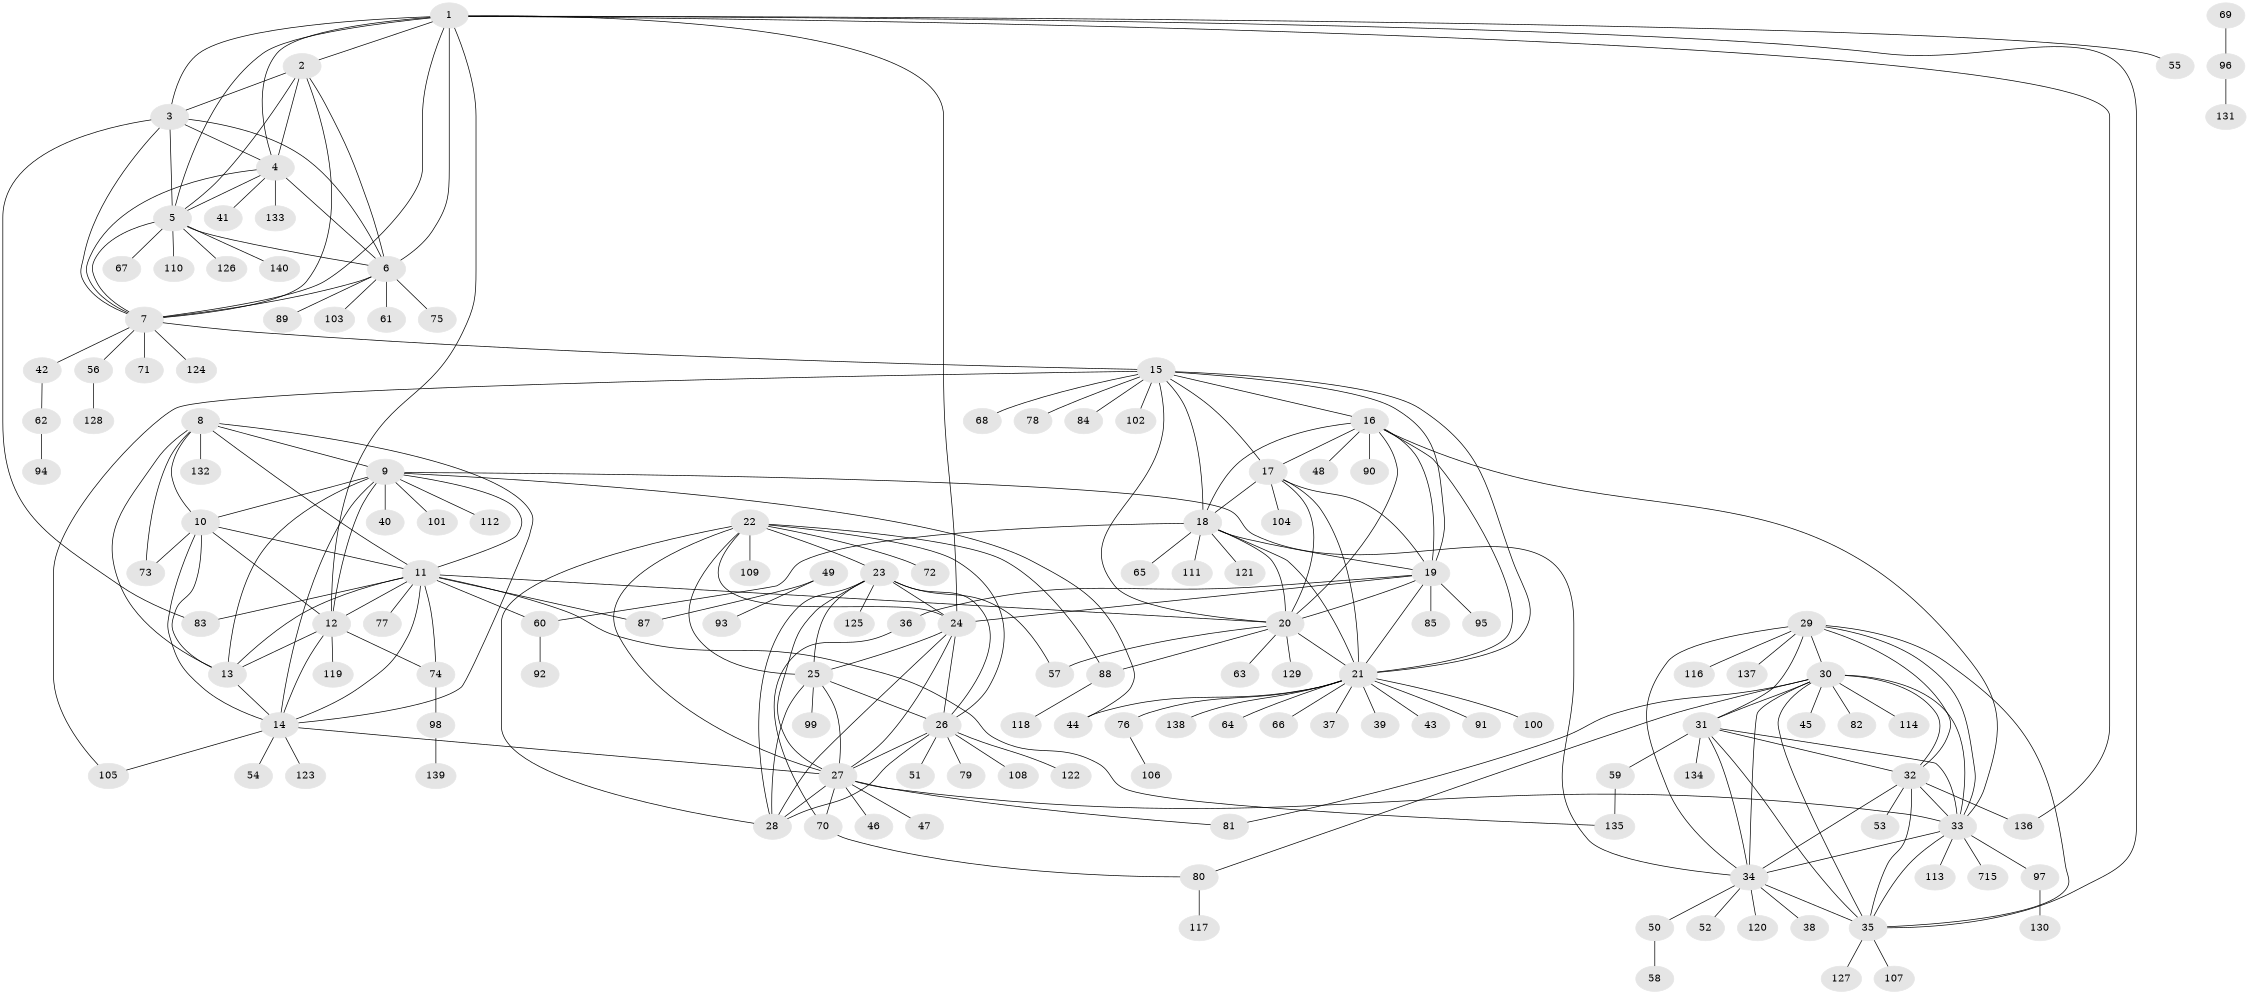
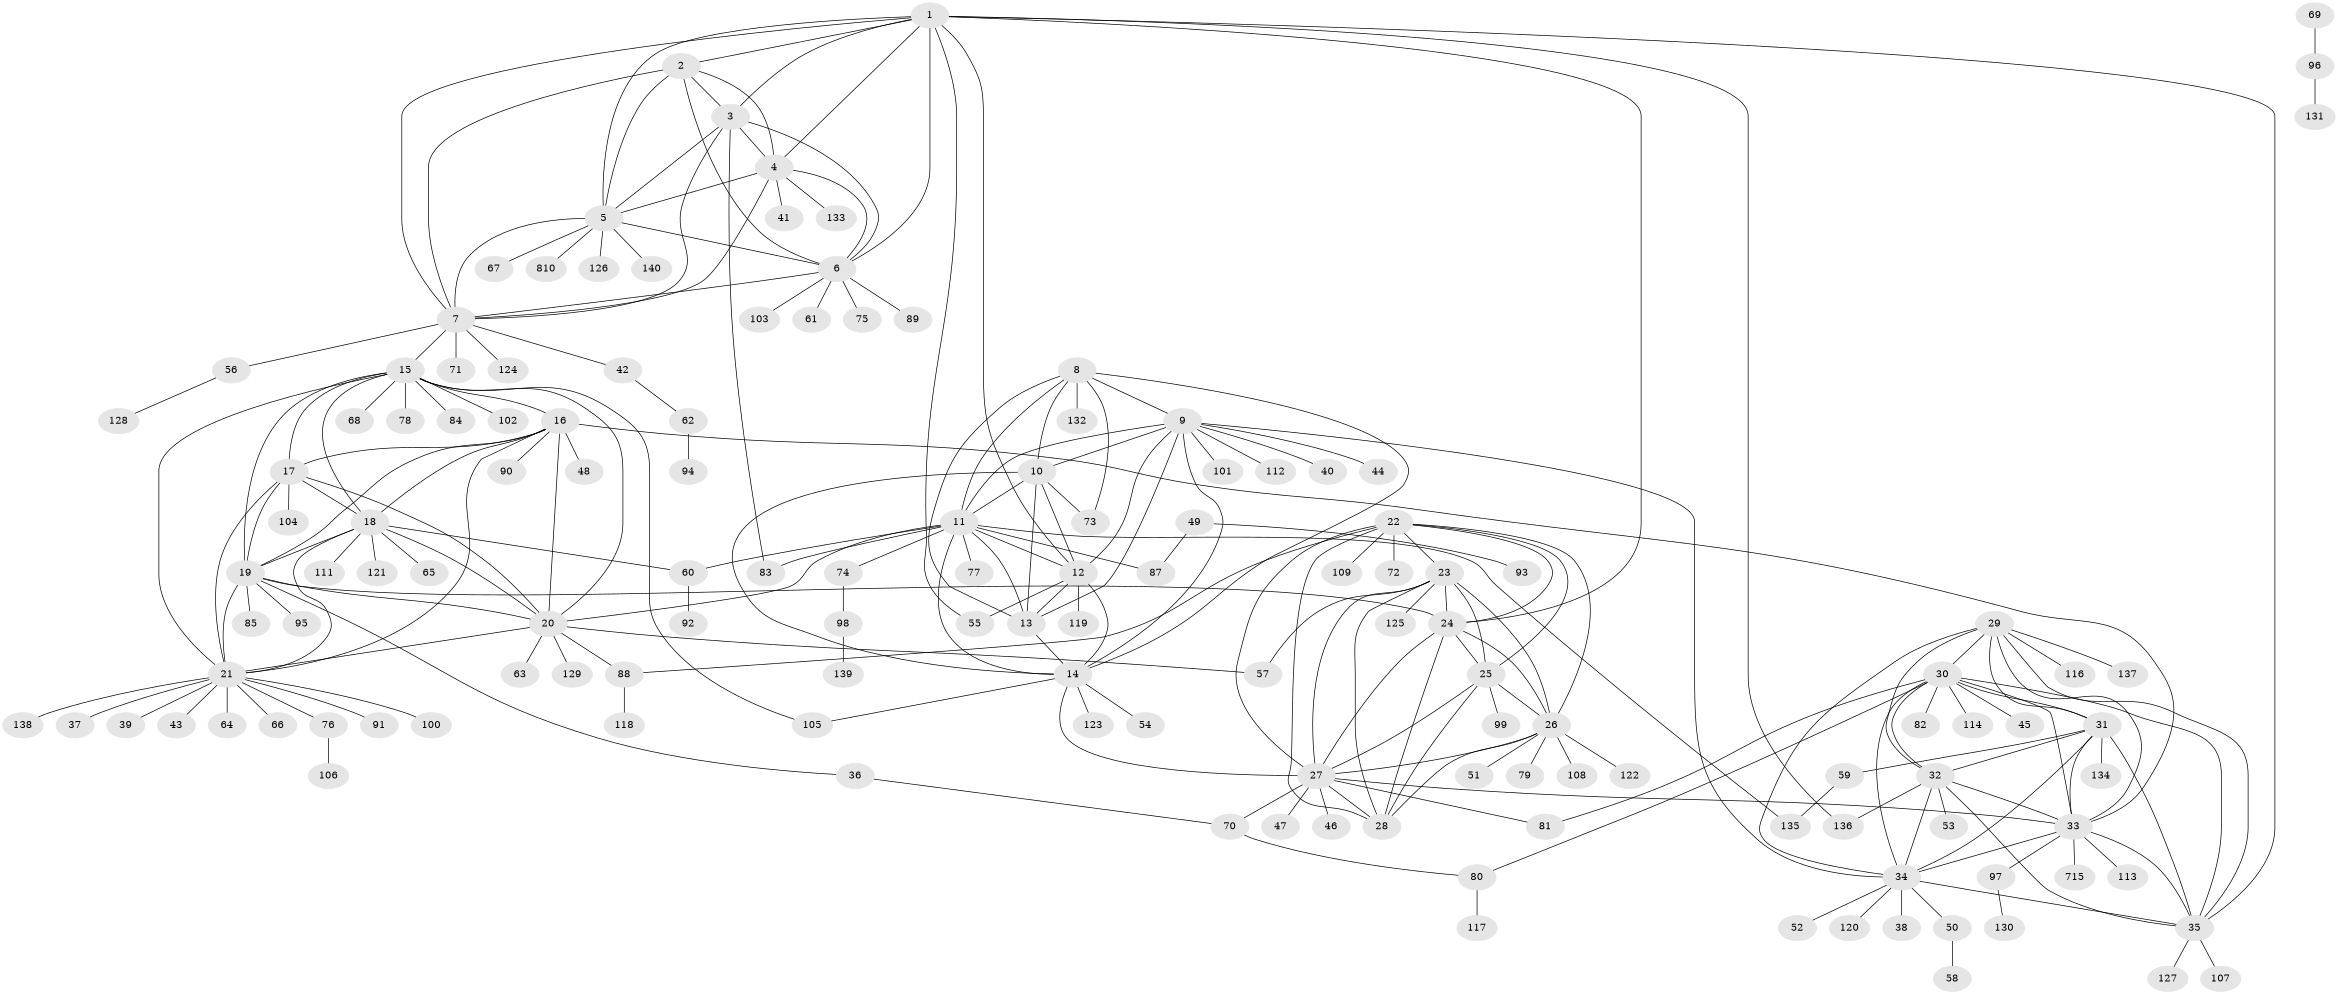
(174, 269) -> (546, 269)
(384, 649) -> (1034, 595)
(1189, 698) -> none
